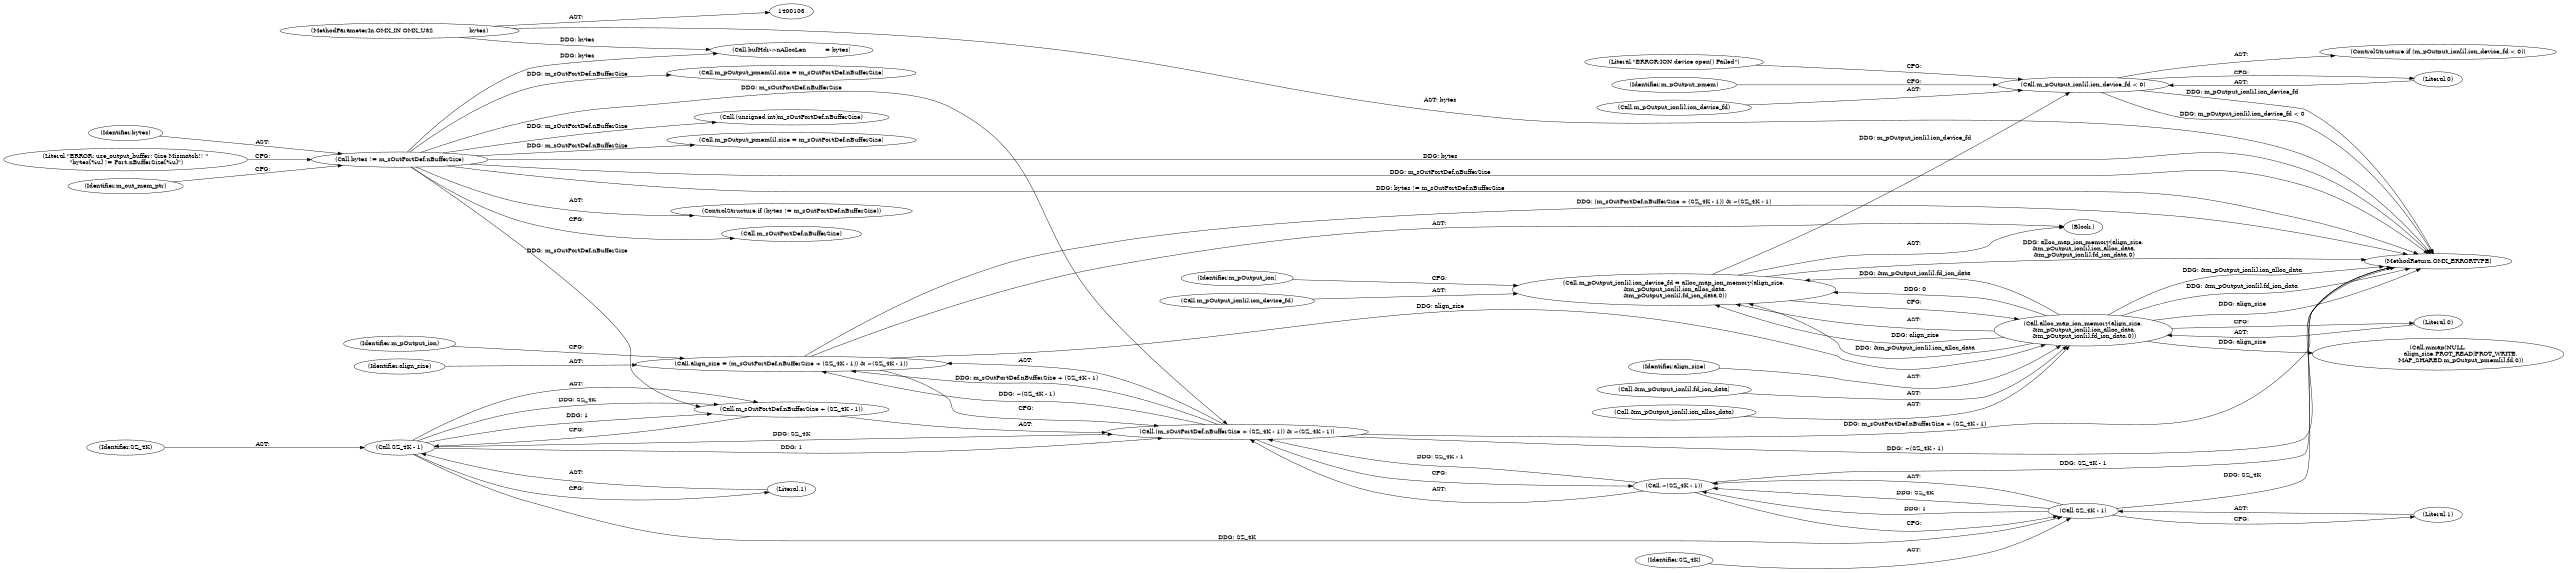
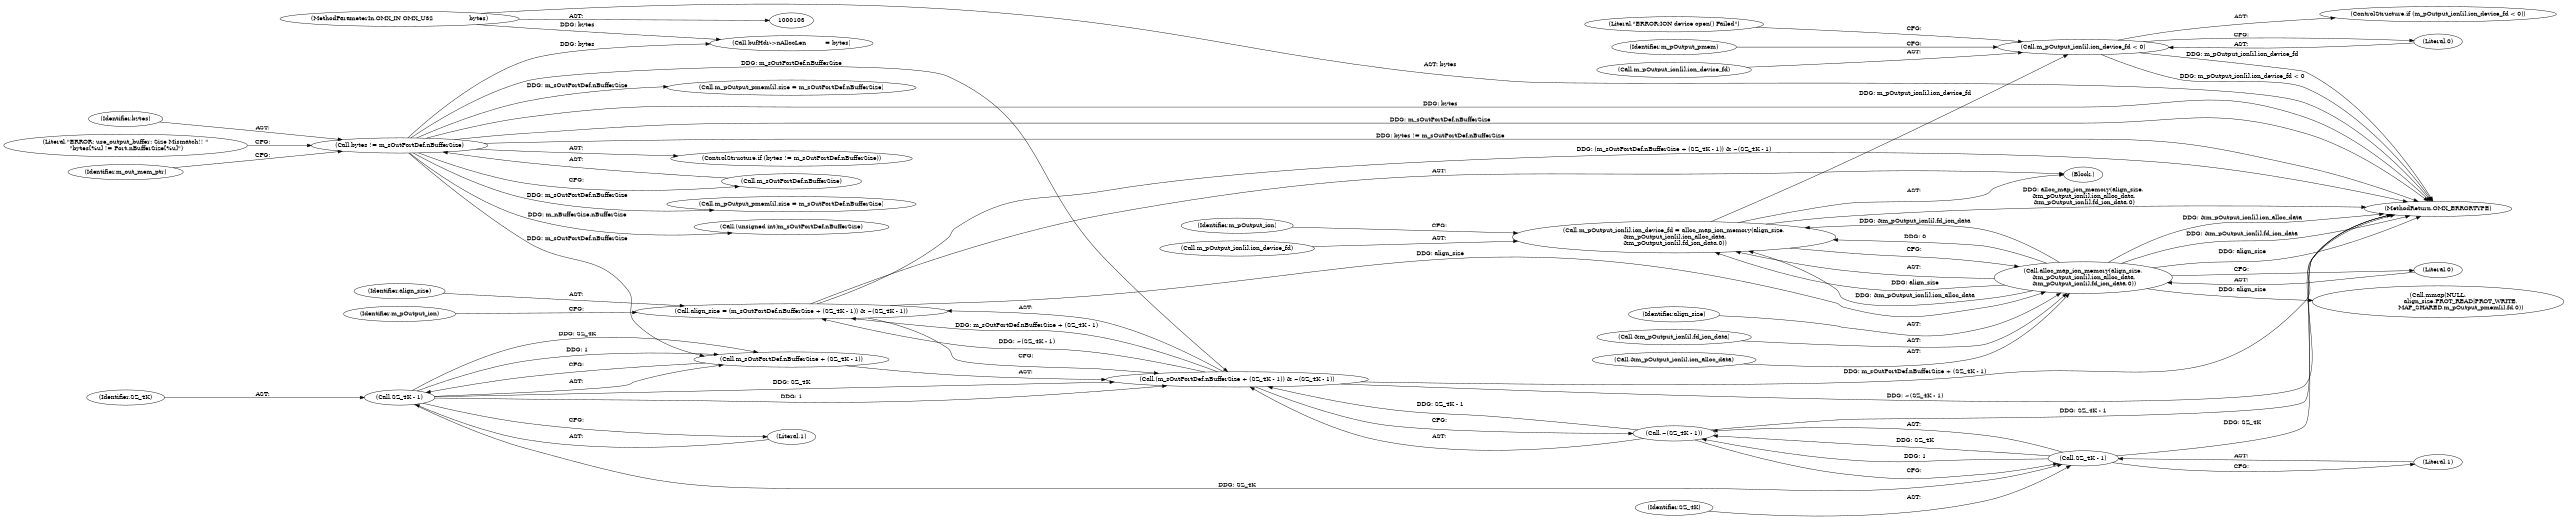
(791, 11) -> (791, 21)
(577, 126) -> (577, 215)
none -> (588, 168)
